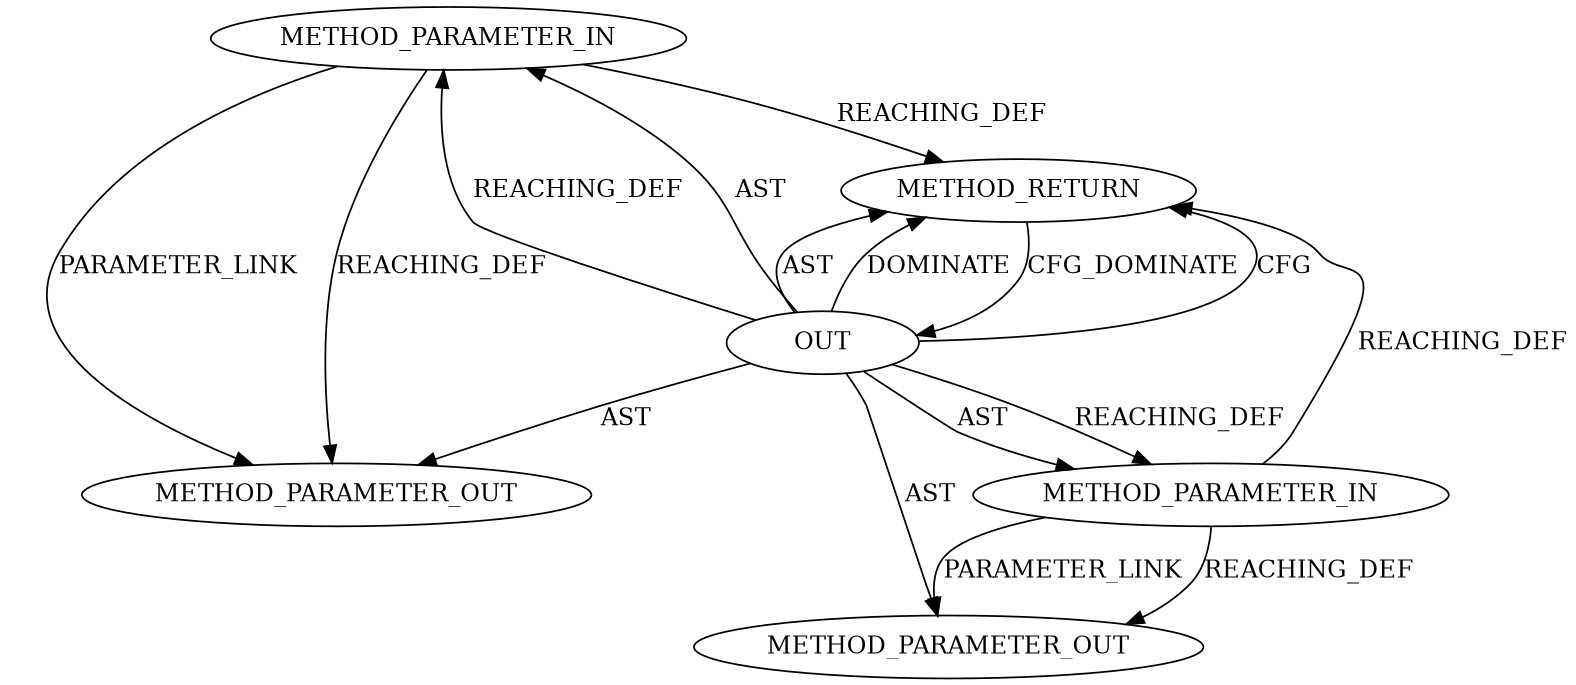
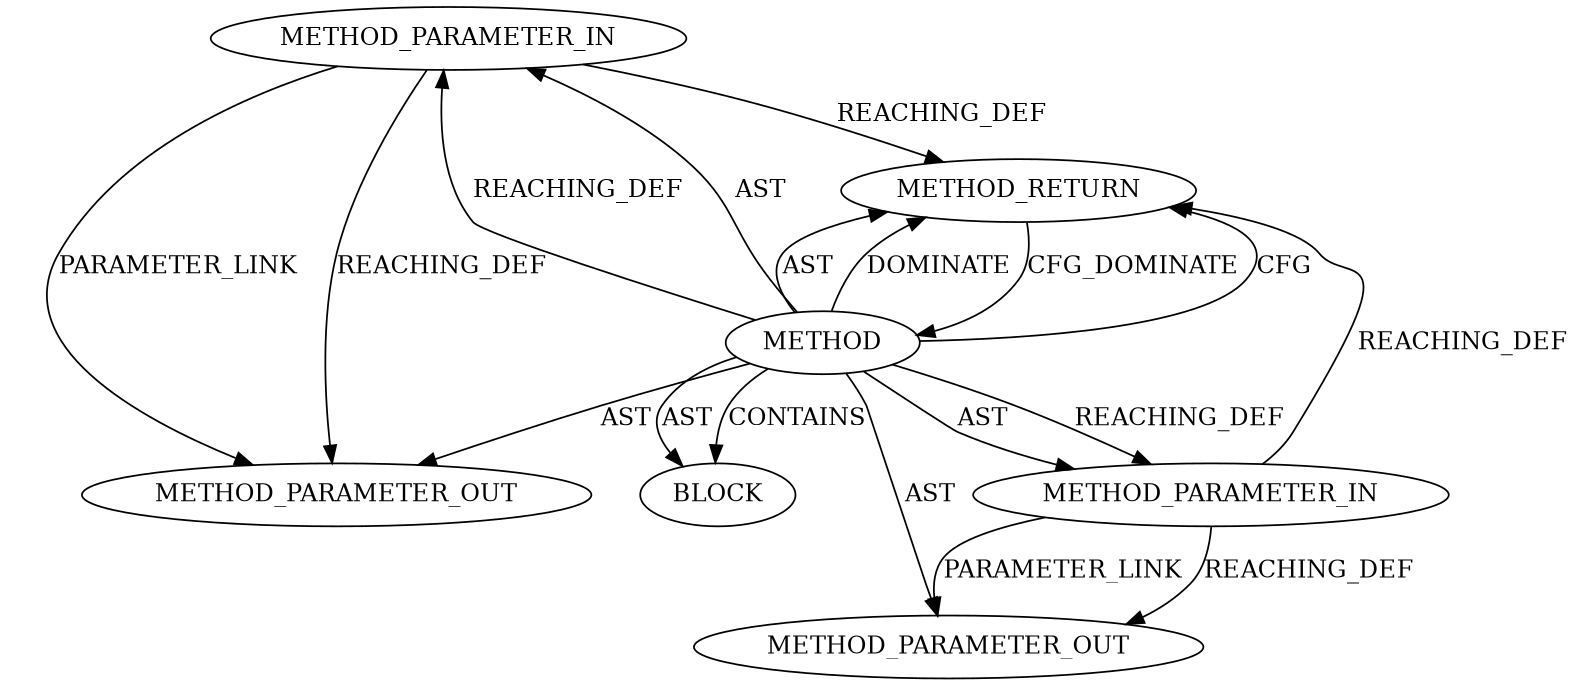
(823, 343) -> (823, 343)
none -> (718, 495)
